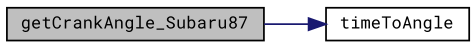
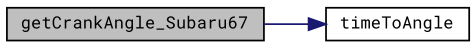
(135, 24) -> (135, 24)
